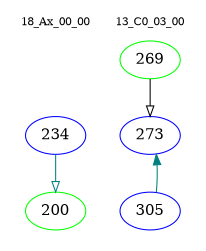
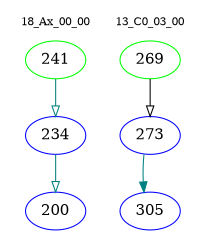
none -> (56, 60)
(157, 179) -> (143, 168)
(56, 211) -> (56, 211)
